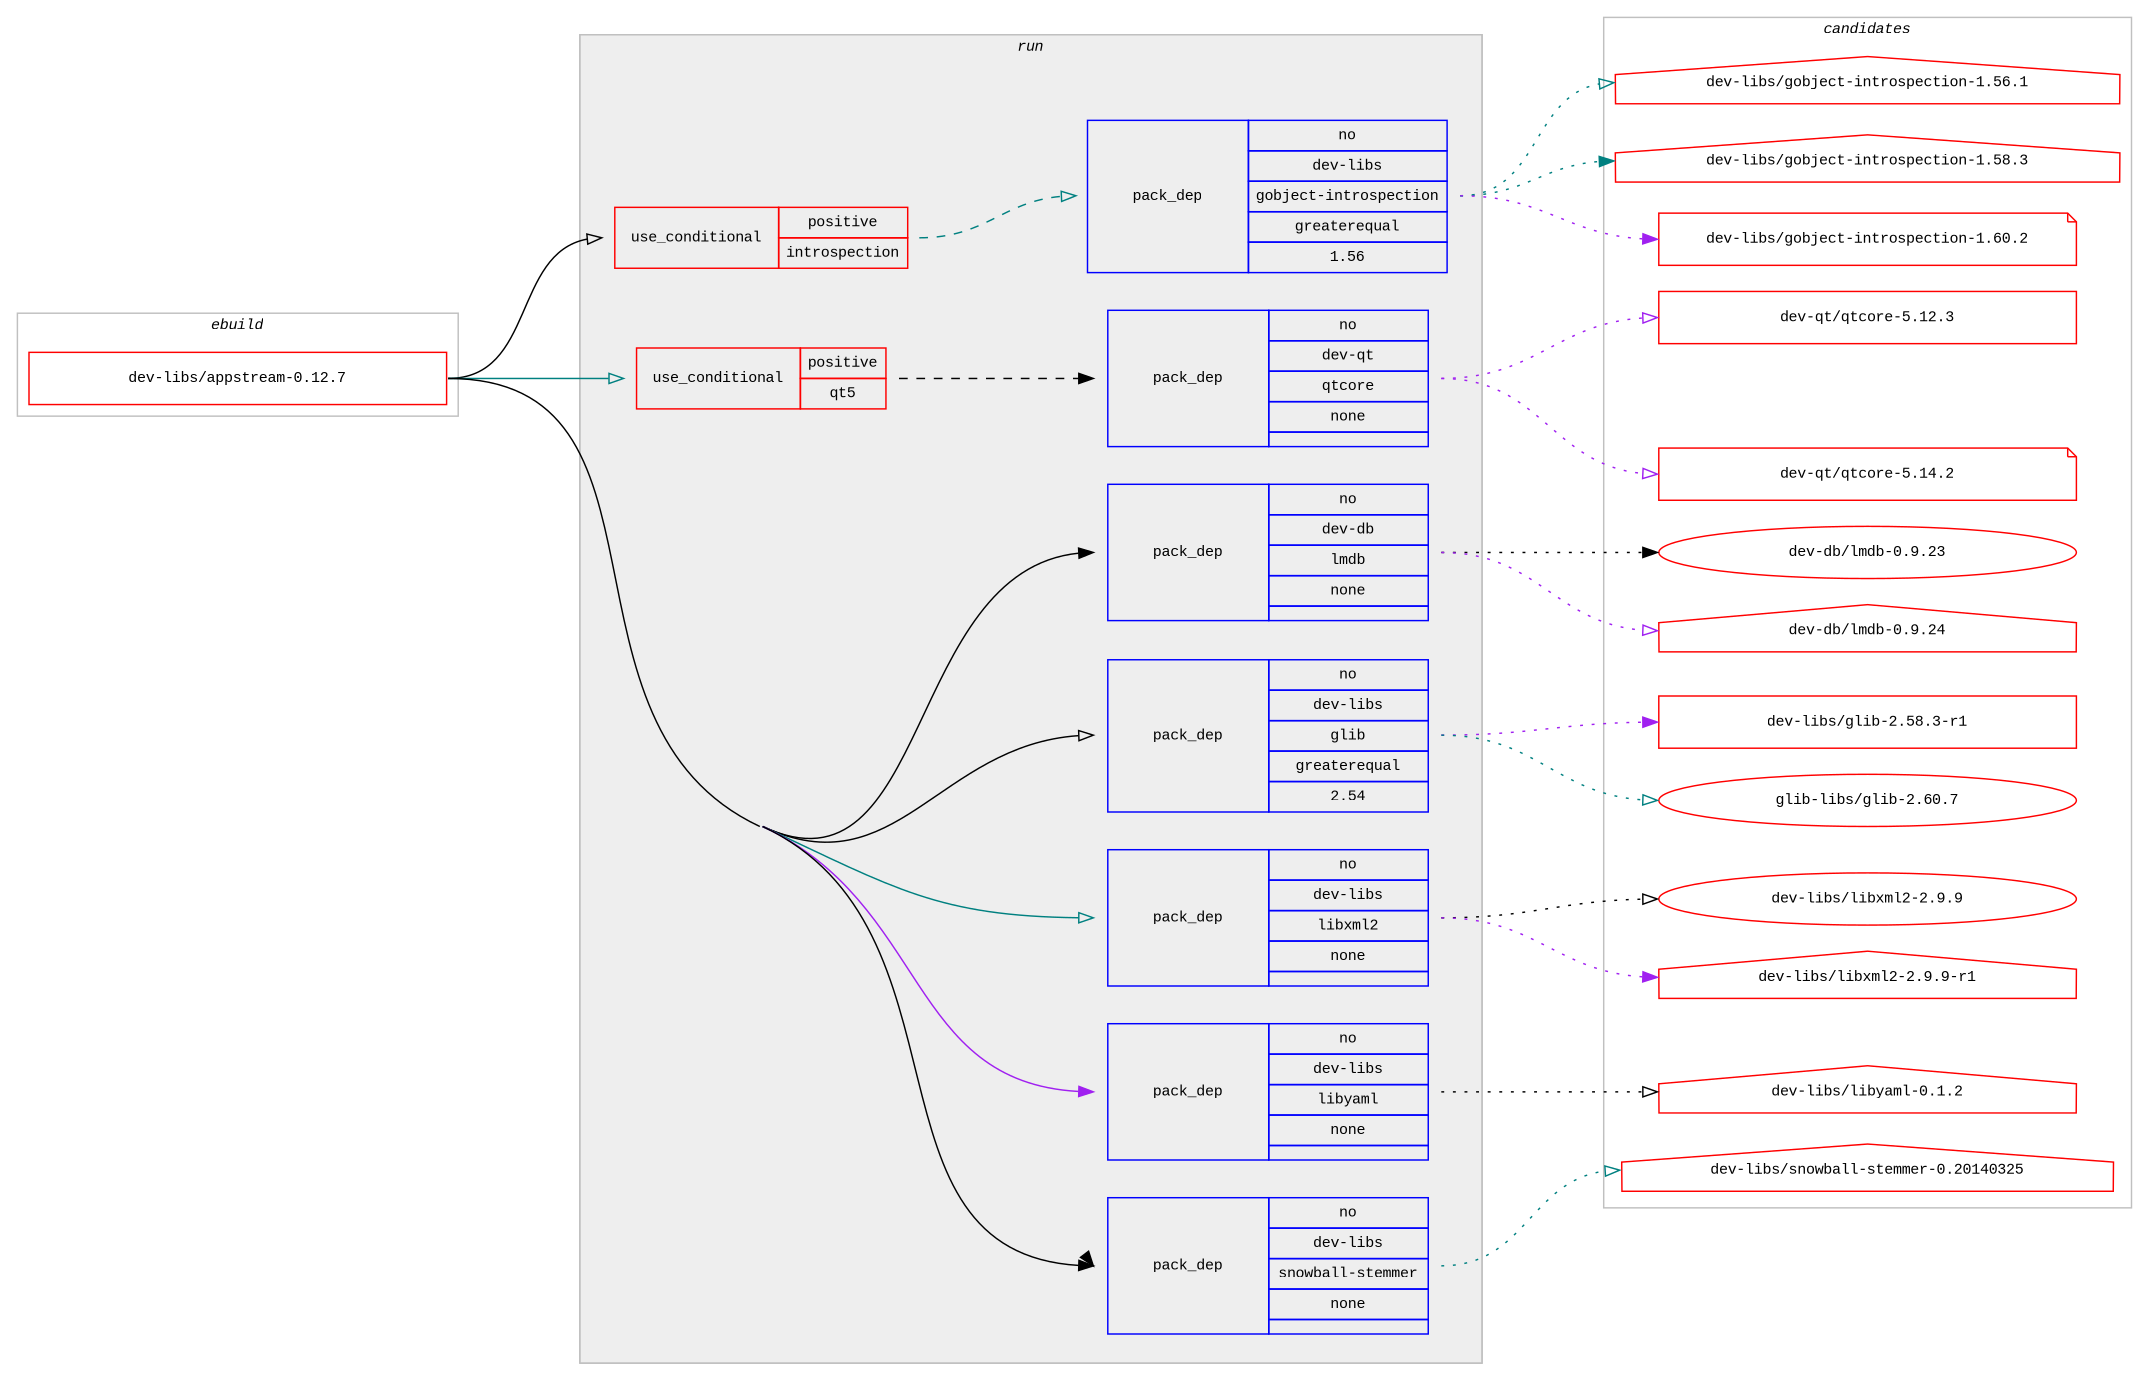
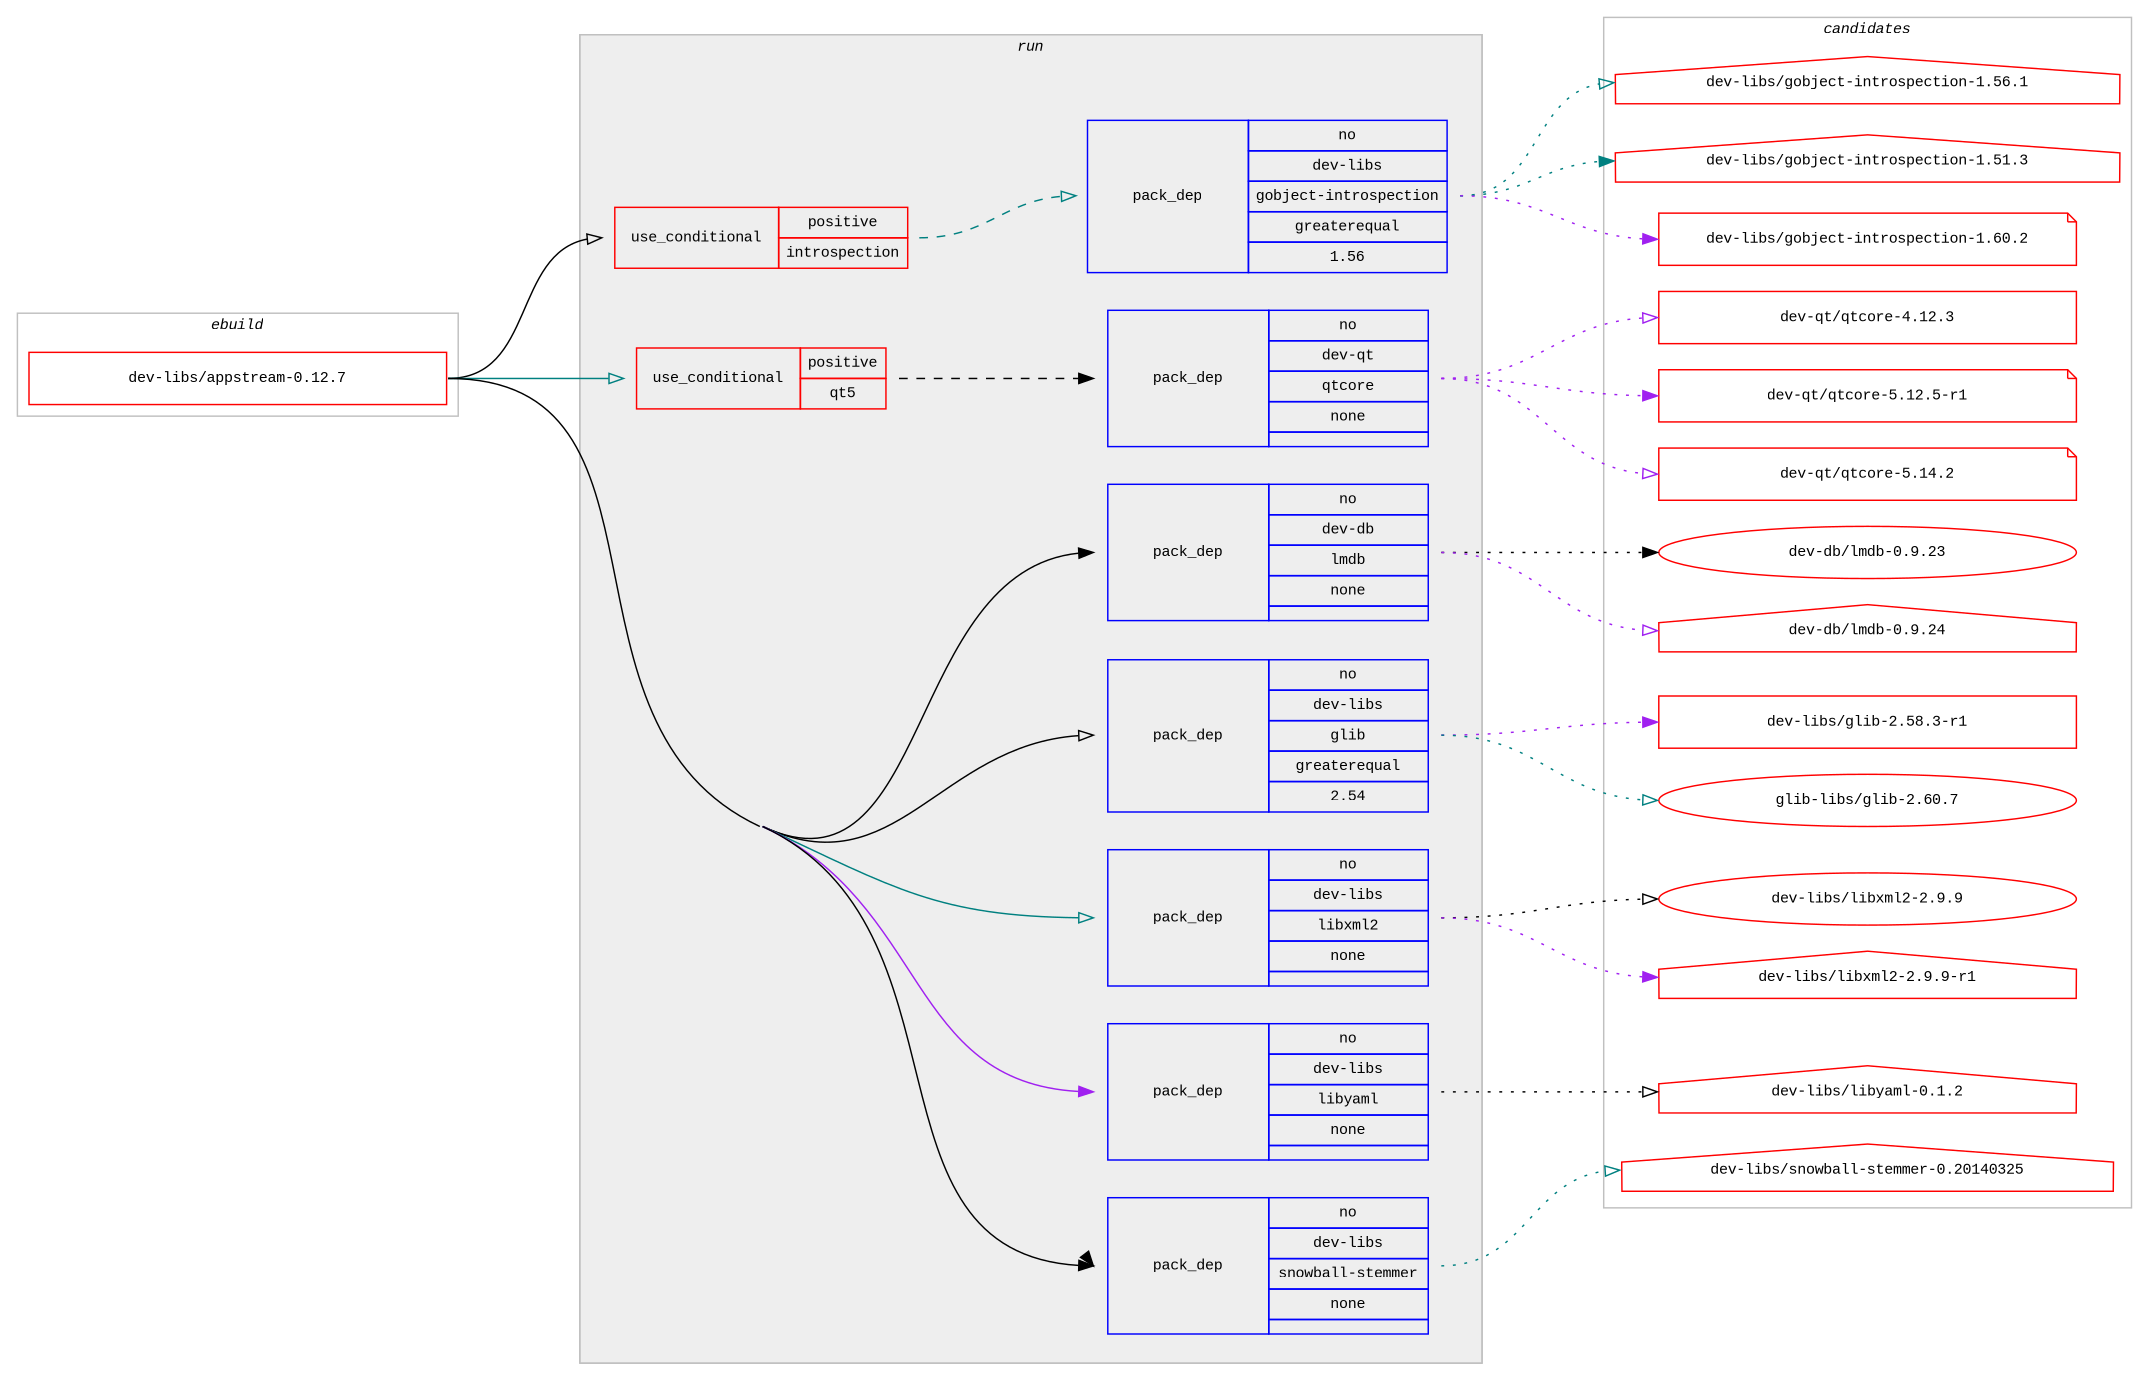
(1868, 161) -> (1868, 161)
(1868, 318) -> (1868, 318)
none -> (1868, 396)
